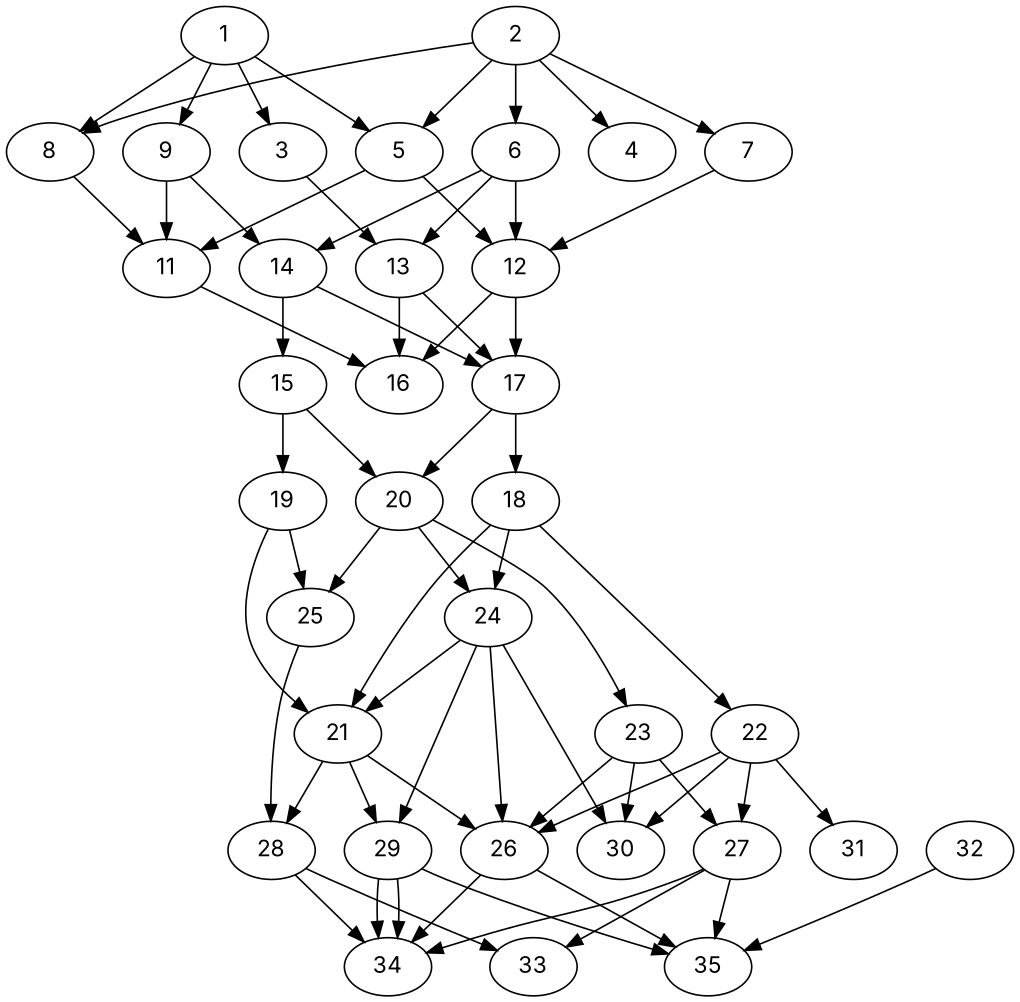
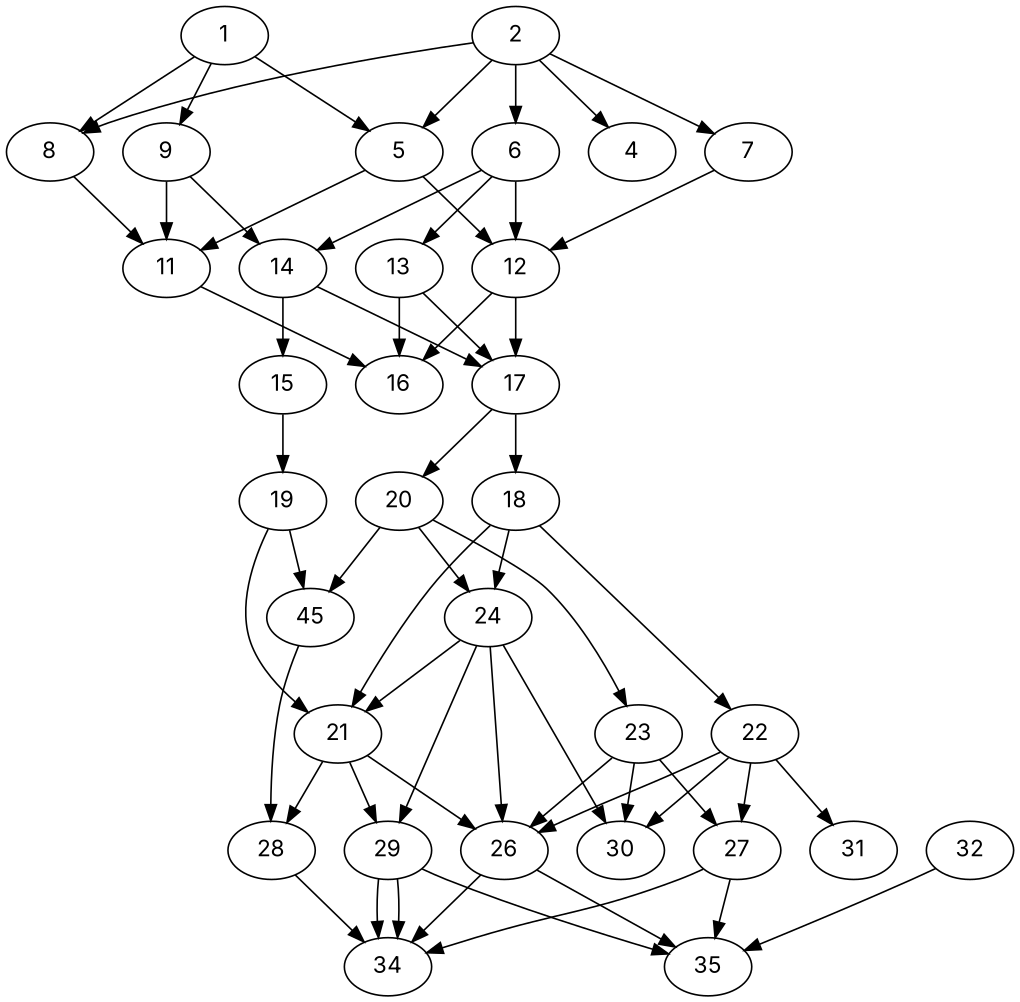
(283, 152) -> none
(335, 437) -> none
(310, 618) -> (310, 618)
(534, 967) -> none
